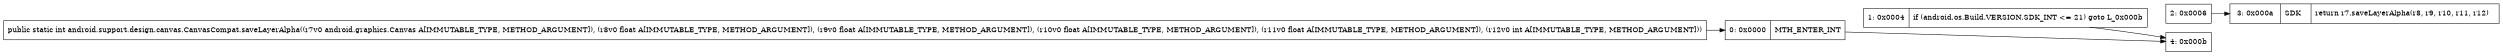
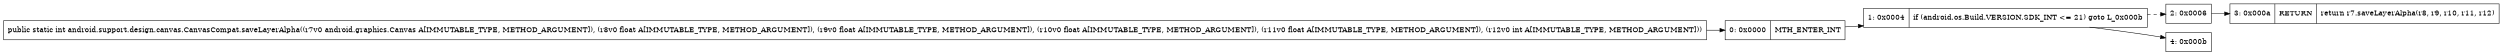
(2293, 13) -> (2296, 13)
none -> (2154, 14)
(2003, 37) -> (1852, 26)
